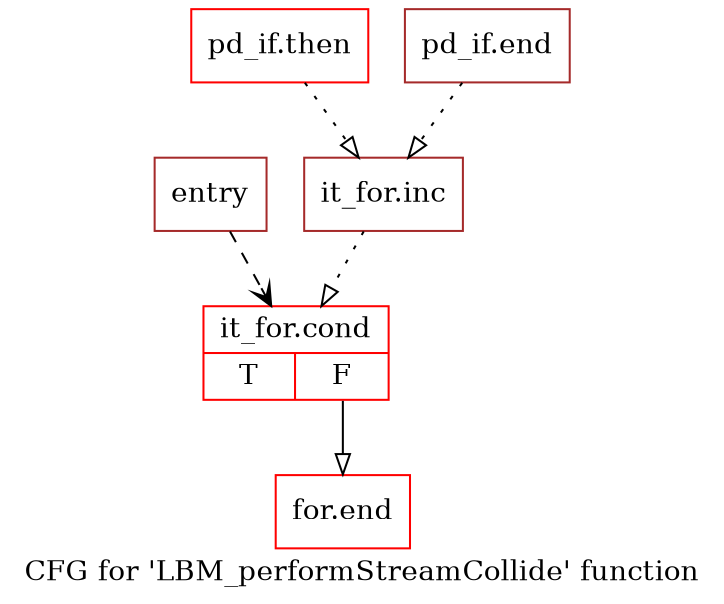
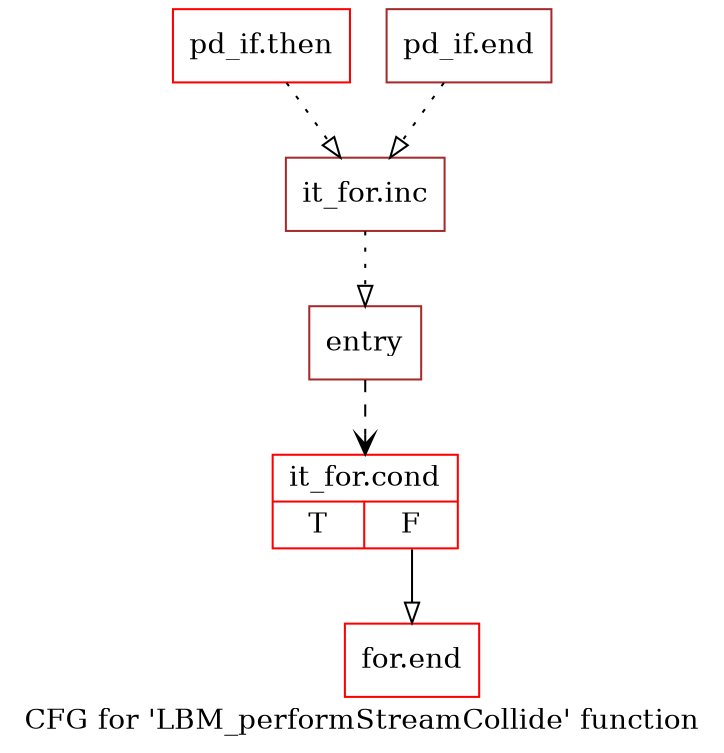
(348, 260) -> (365, 259)
